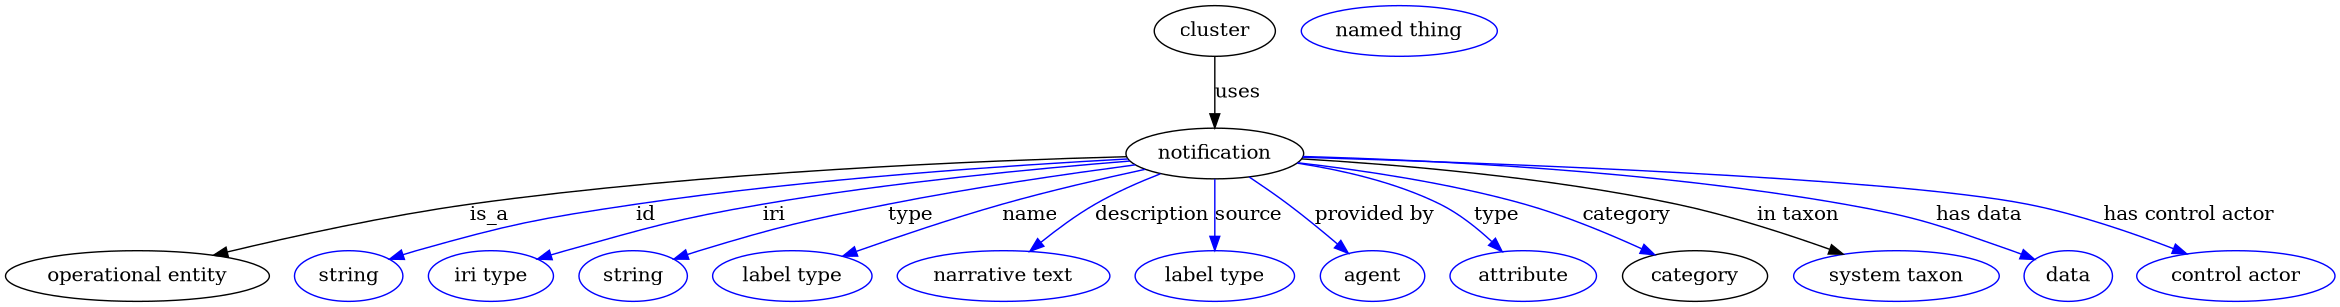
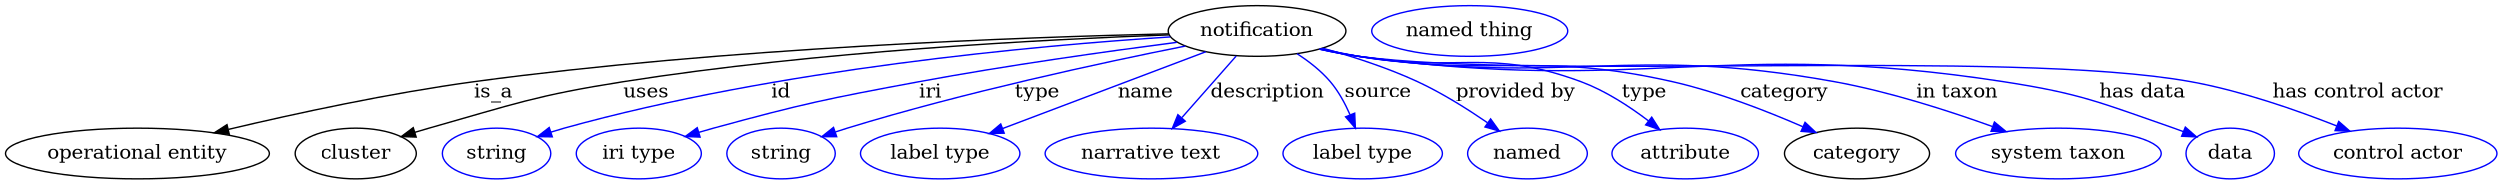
(1215, 85) -> (788, 61)
(1569, 185) -> (1795, 76)
(1373, 276) -> (1527, 154)
